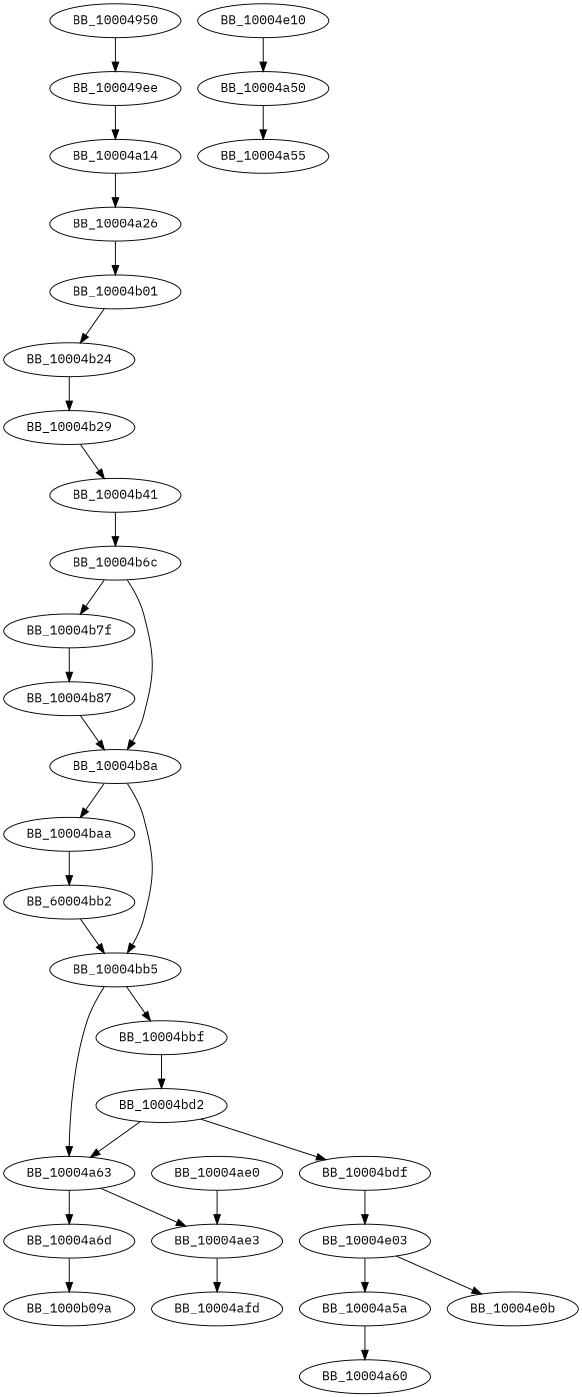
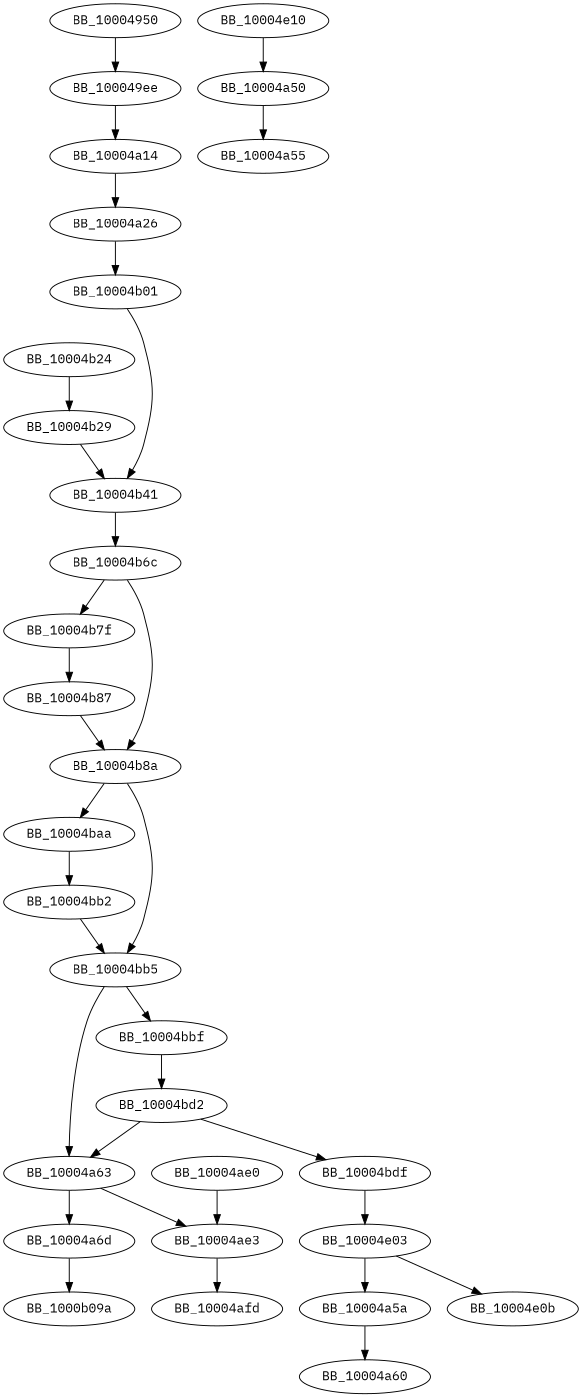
(95, 322) -> (152, 389)
(69, 902) -> (69, 902)
